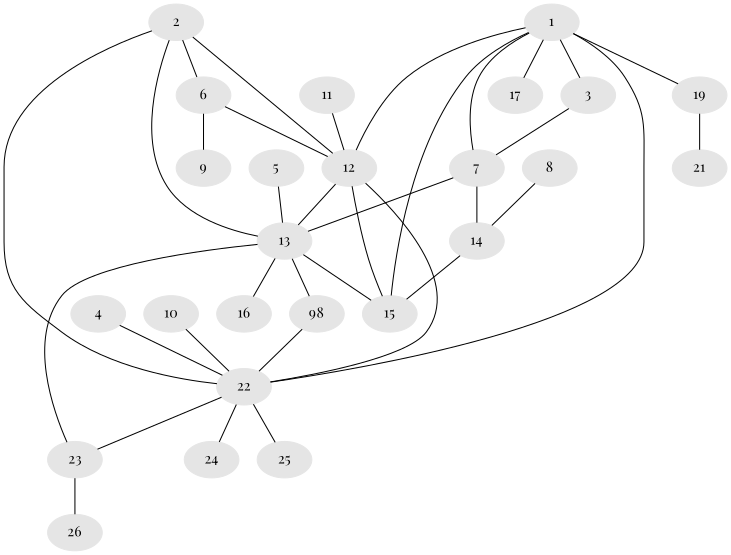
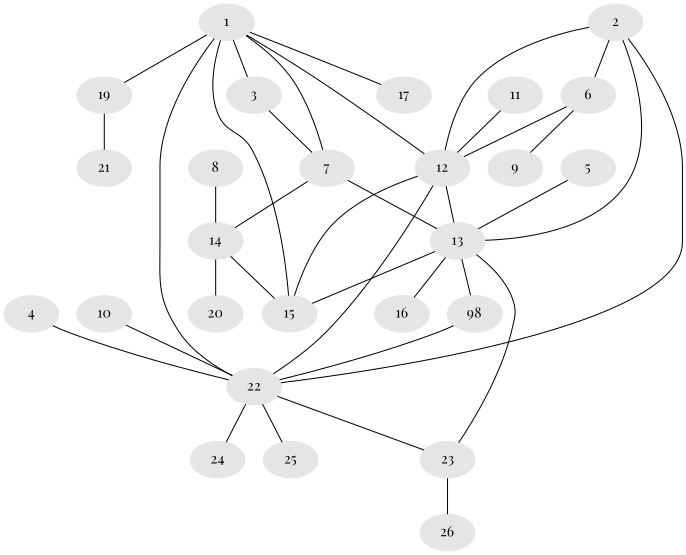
none -> (216, 314)
